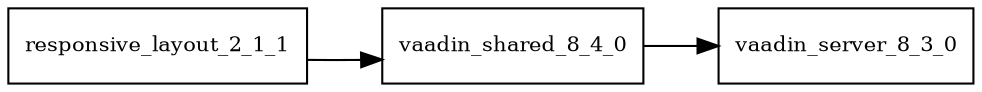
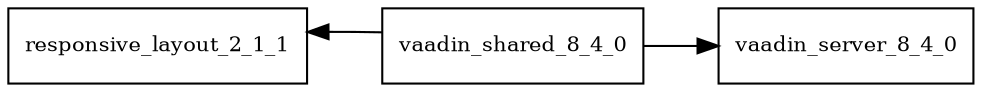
(846, 46) -> (846, 46)
(334, 60) -> (355, 32)
